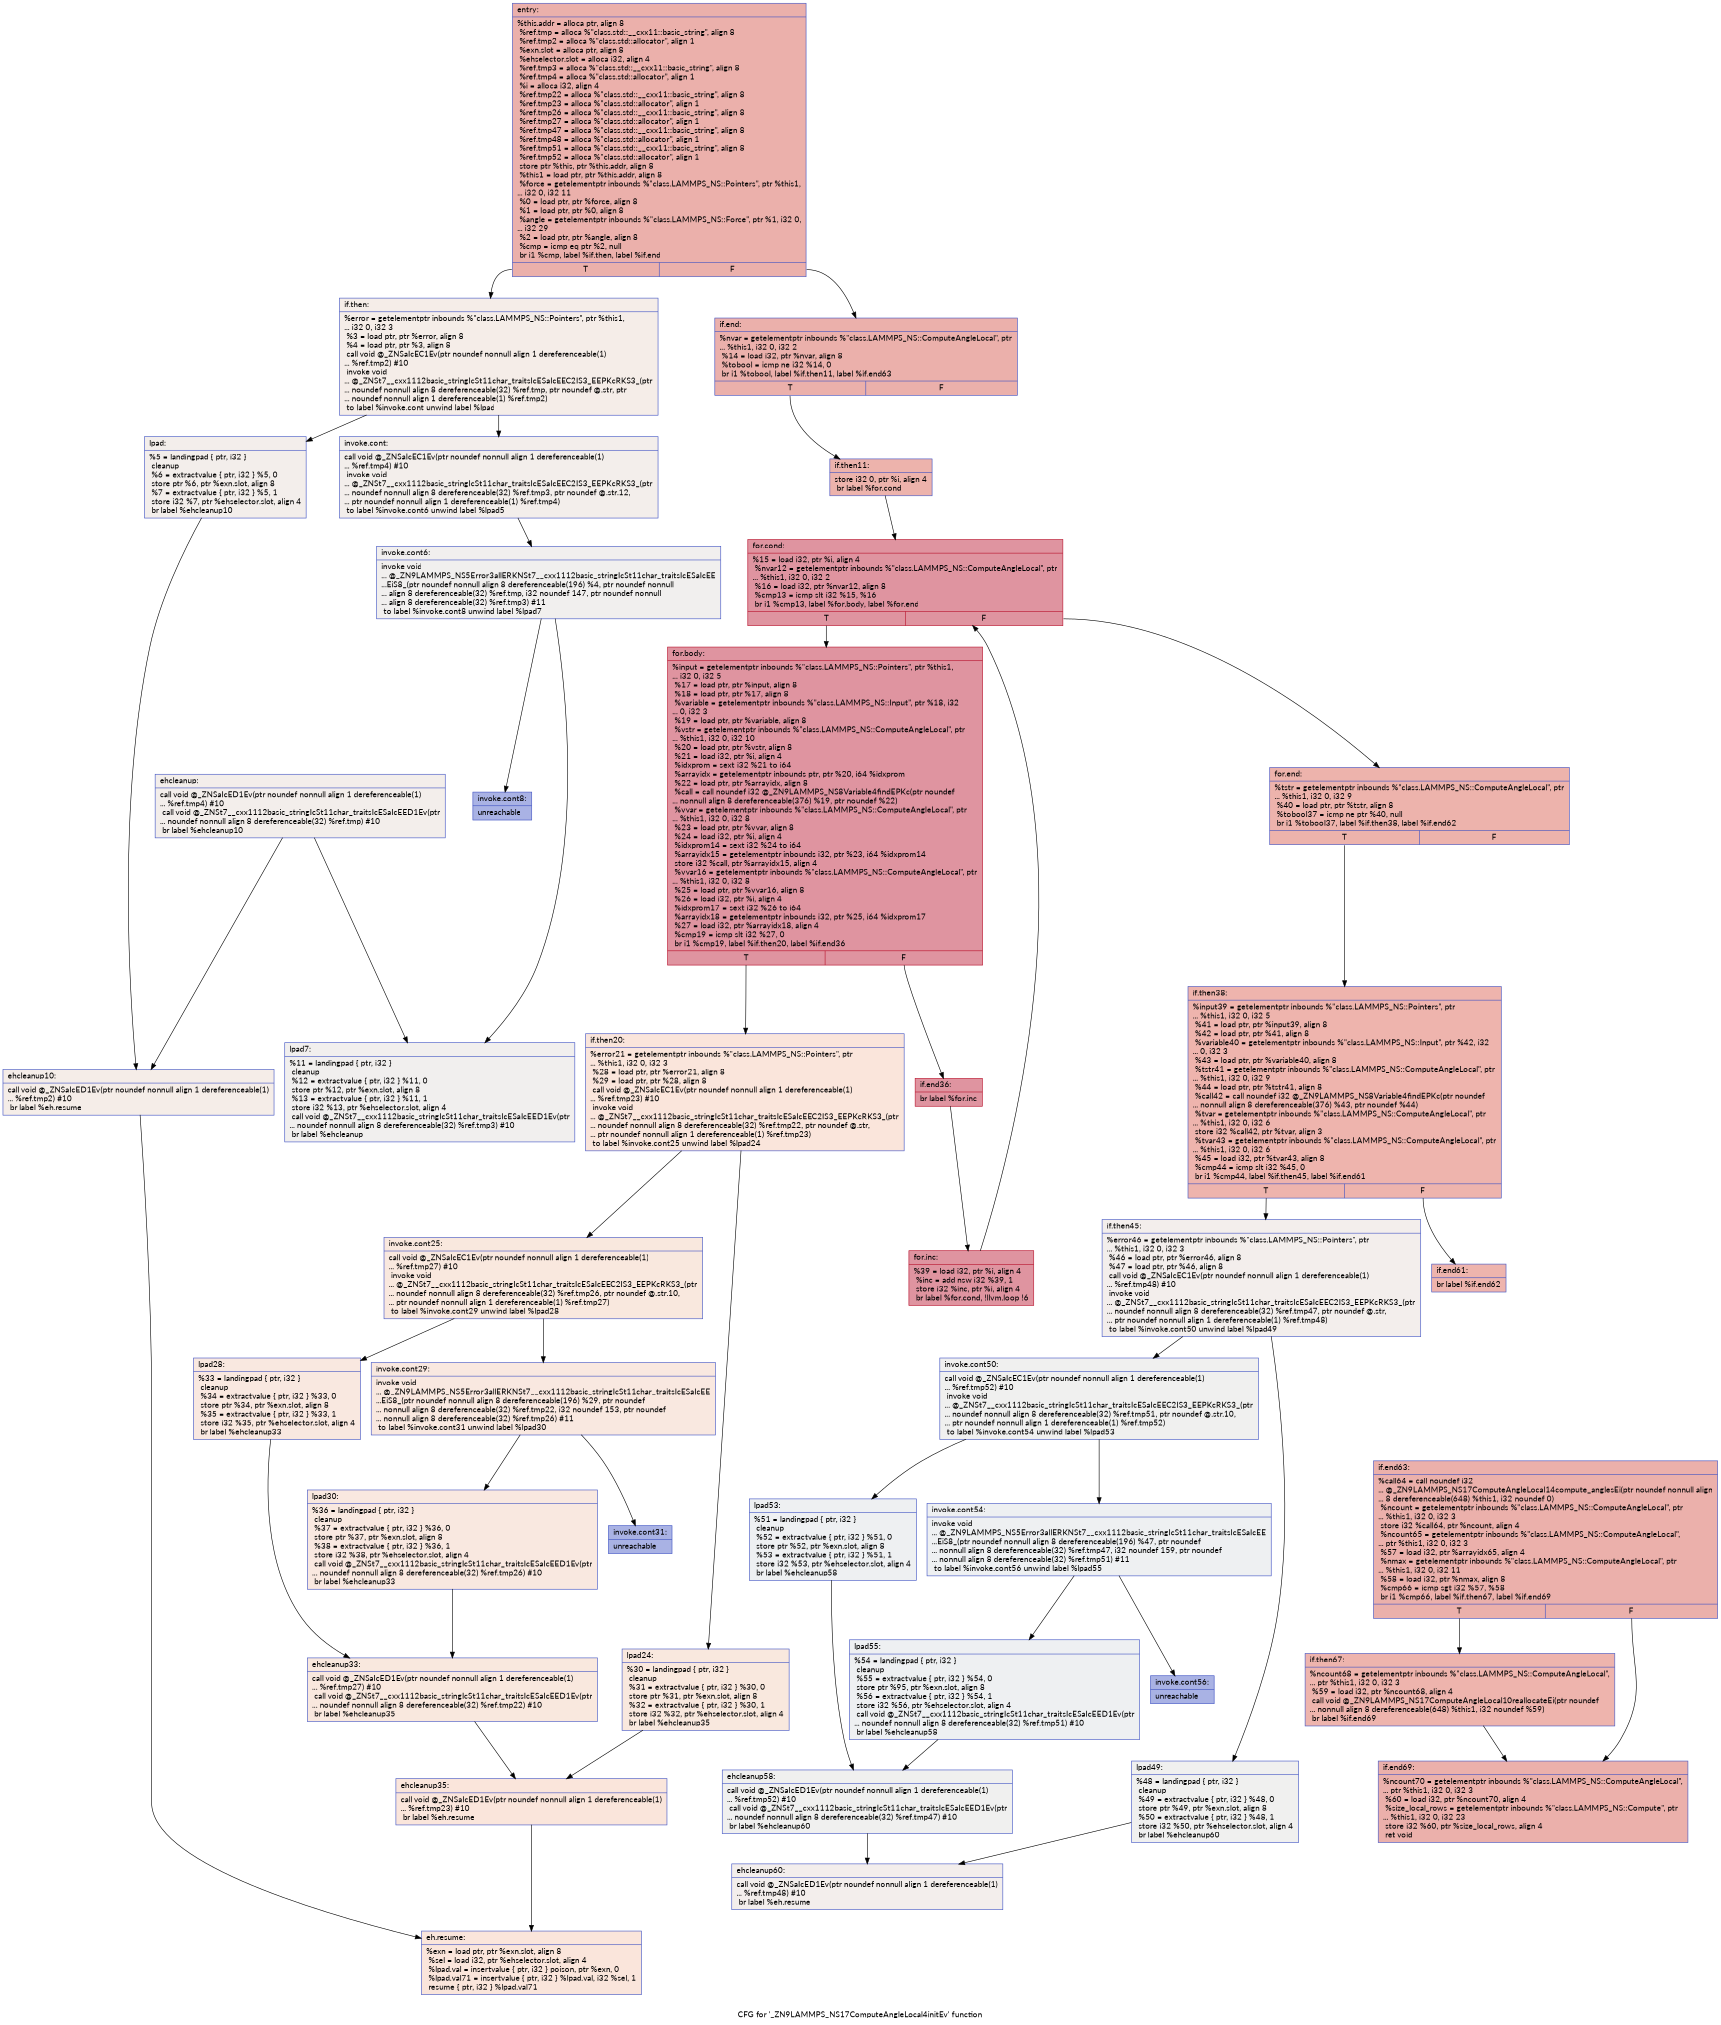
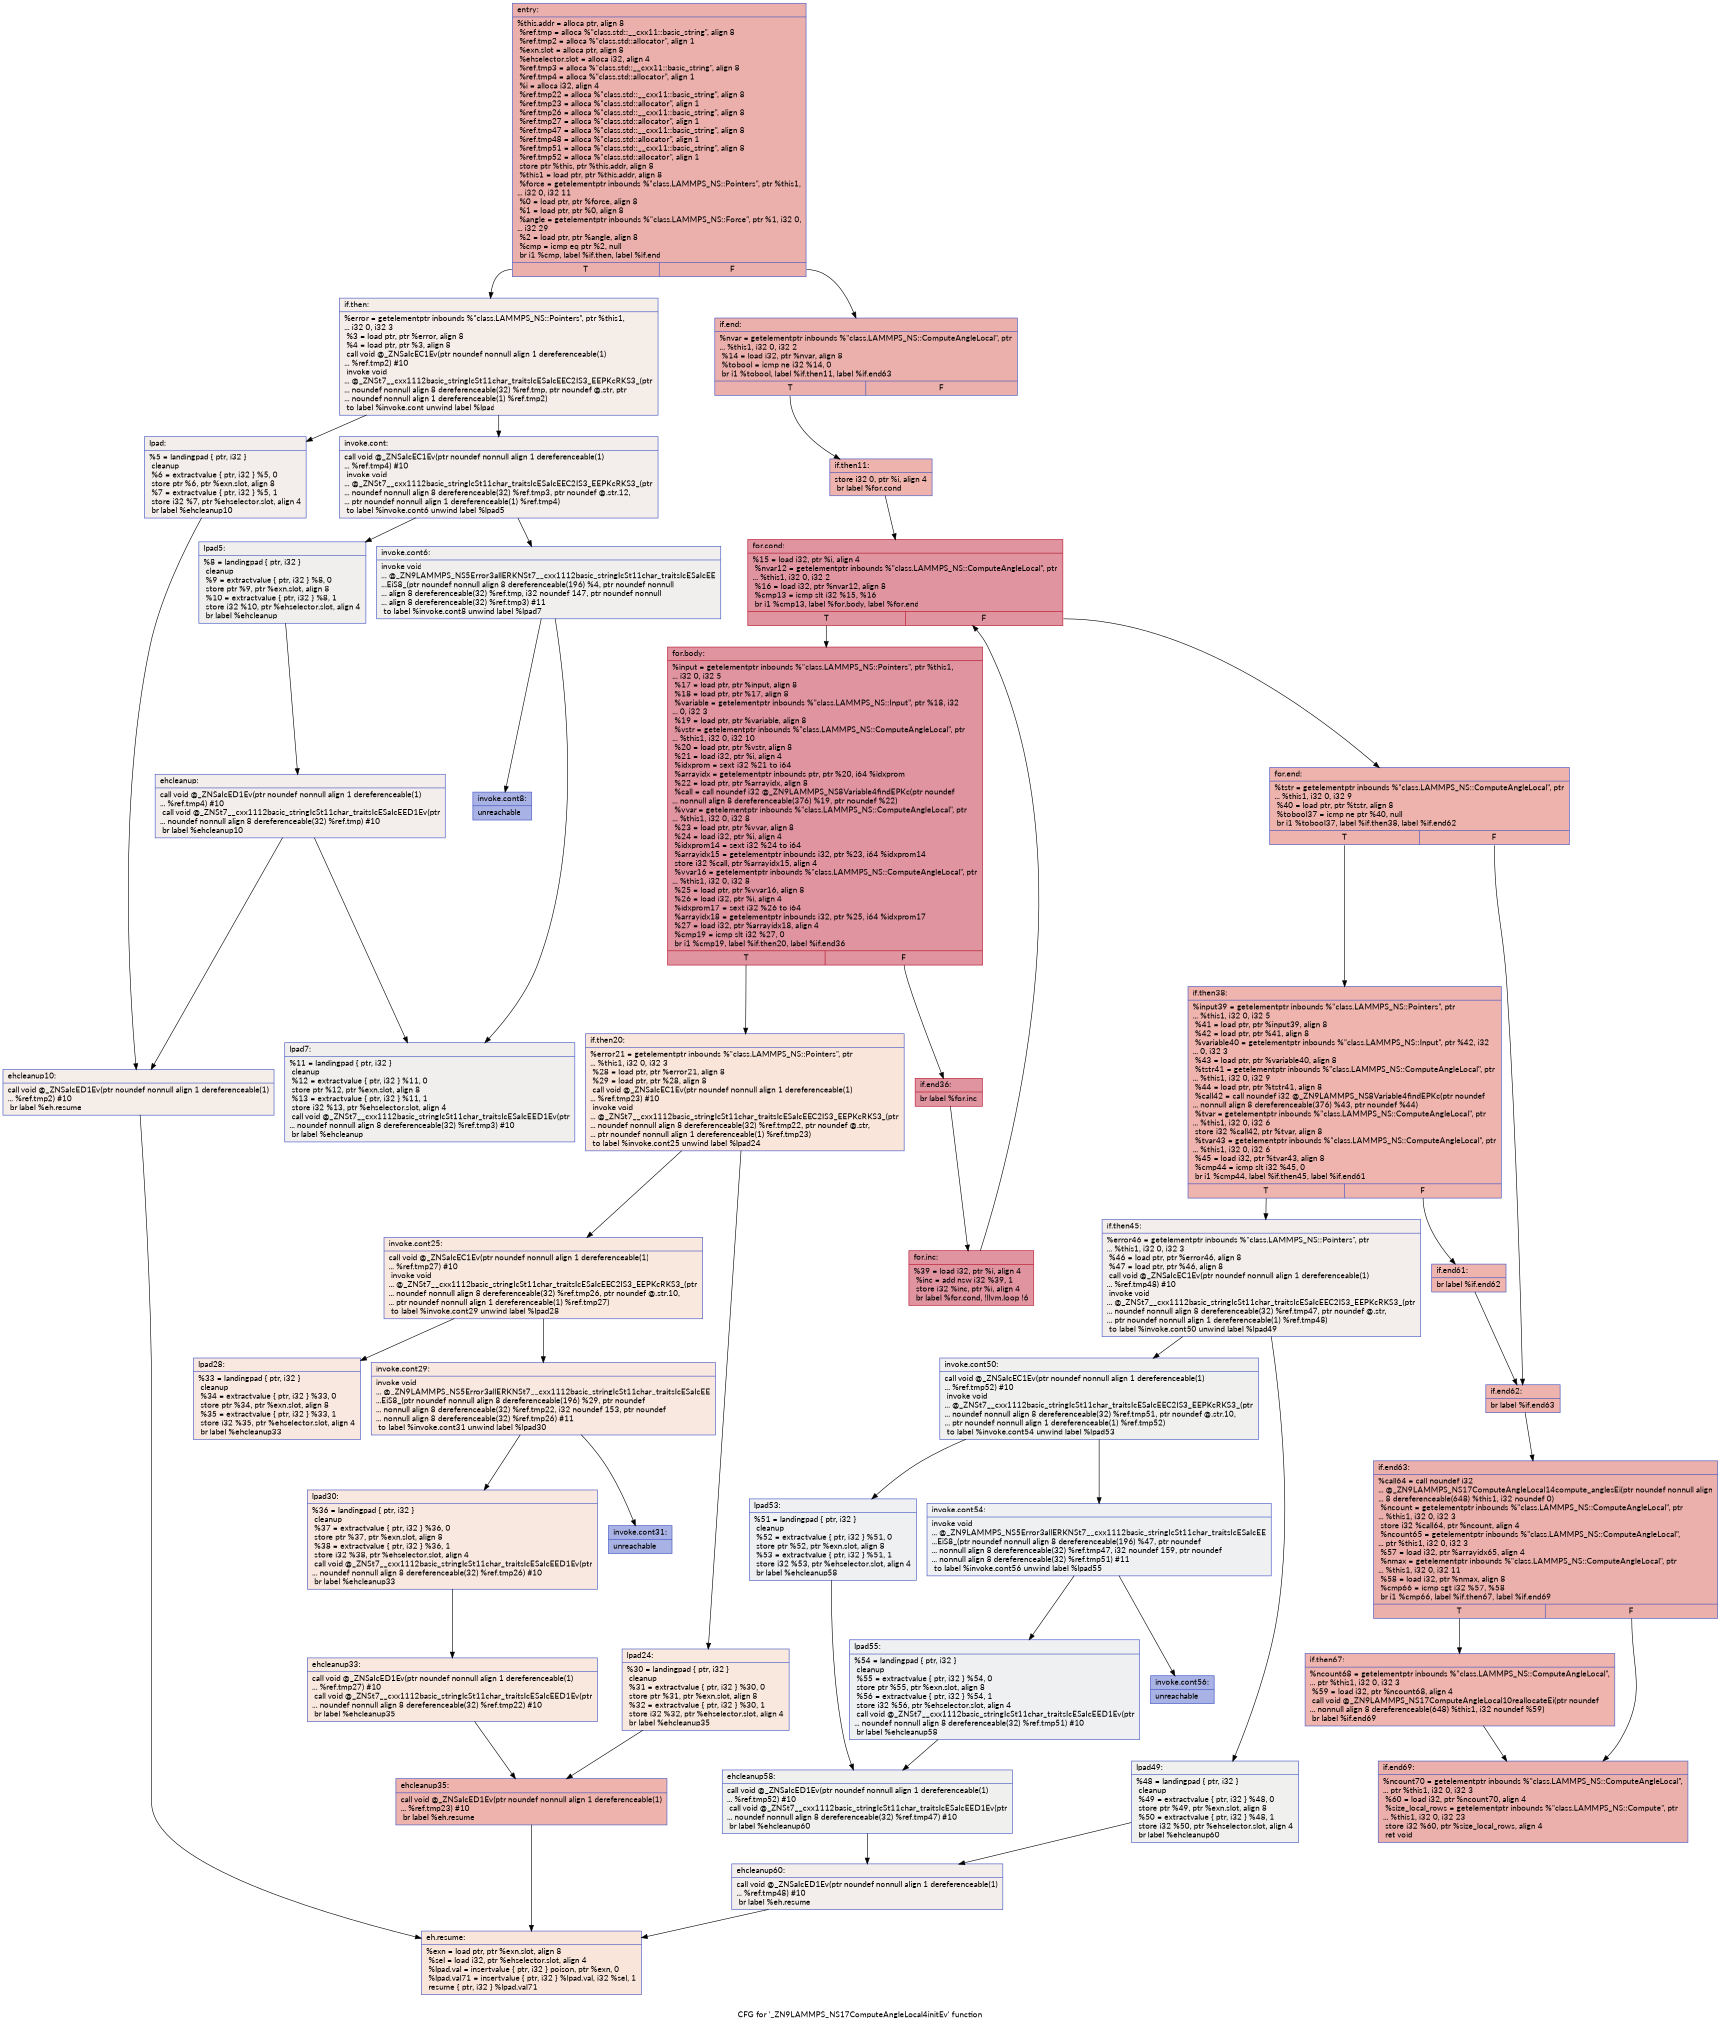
none -> (282, 583)
(1258, 1132) -> (1258, 1132)
none -> (1523, 1399)
(276, 1560) -> none
(920, 1688) -> (920, 1688)
(531, 1802) -> (531, 1802)
none -> (708, 1923)
